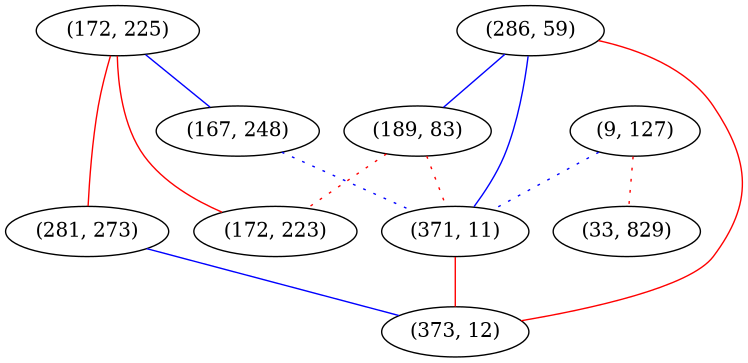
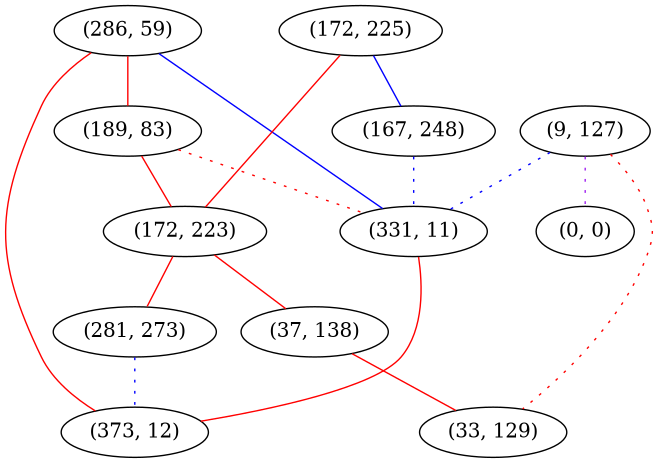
(474, 81) -> (128, 81)
(95, 130) -> (160, 281)
(355, 176) -> (156, 181)
(455, 231) -> (414, 231)
none -> (585, 231)
(627, 231) -> (493, 432)
(273, 282) -> (135, 382)
none -> (315, 332)
